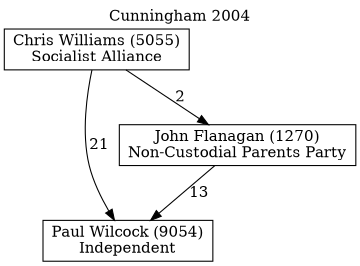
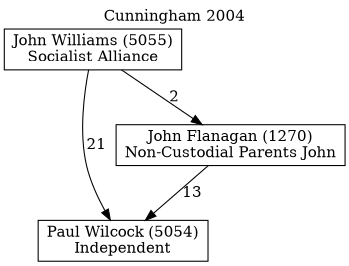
(97, 49) -> (93, 49)
(238, 145) -> (231, 145)
(128, 241) -> (123, 241)
